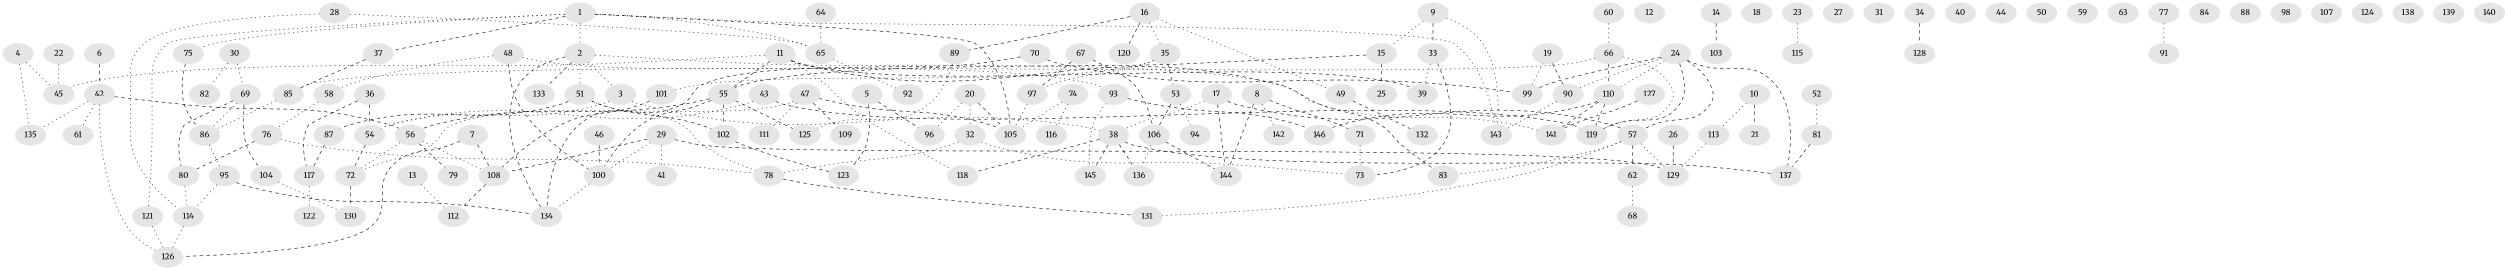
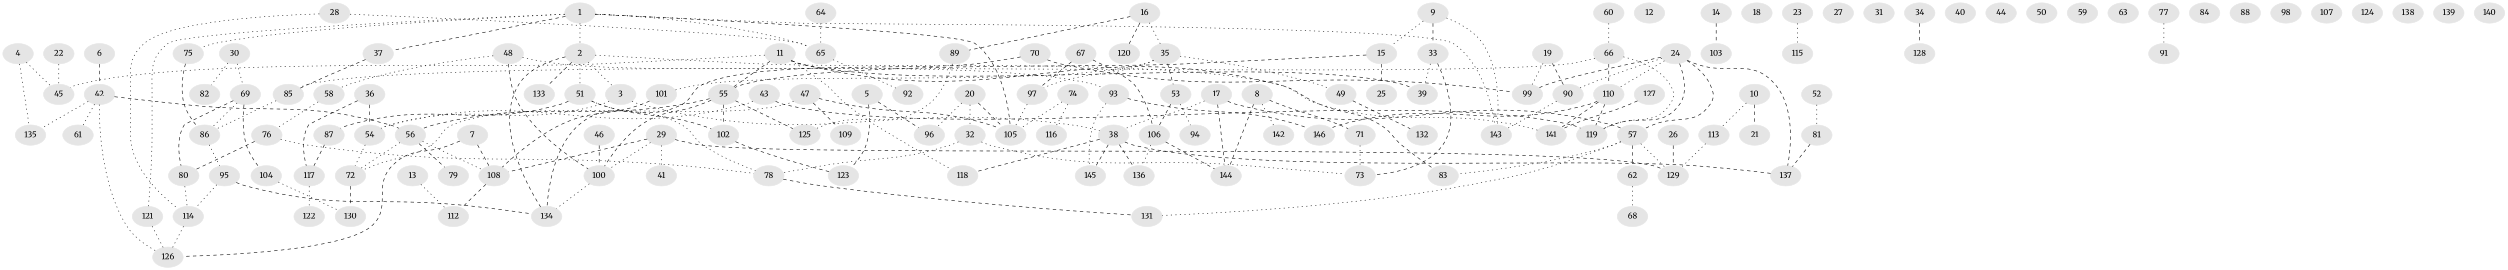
(1243, 54) -> (1240, 66)
(764, 135) -> none
(360, 155) -> (360, 155)
